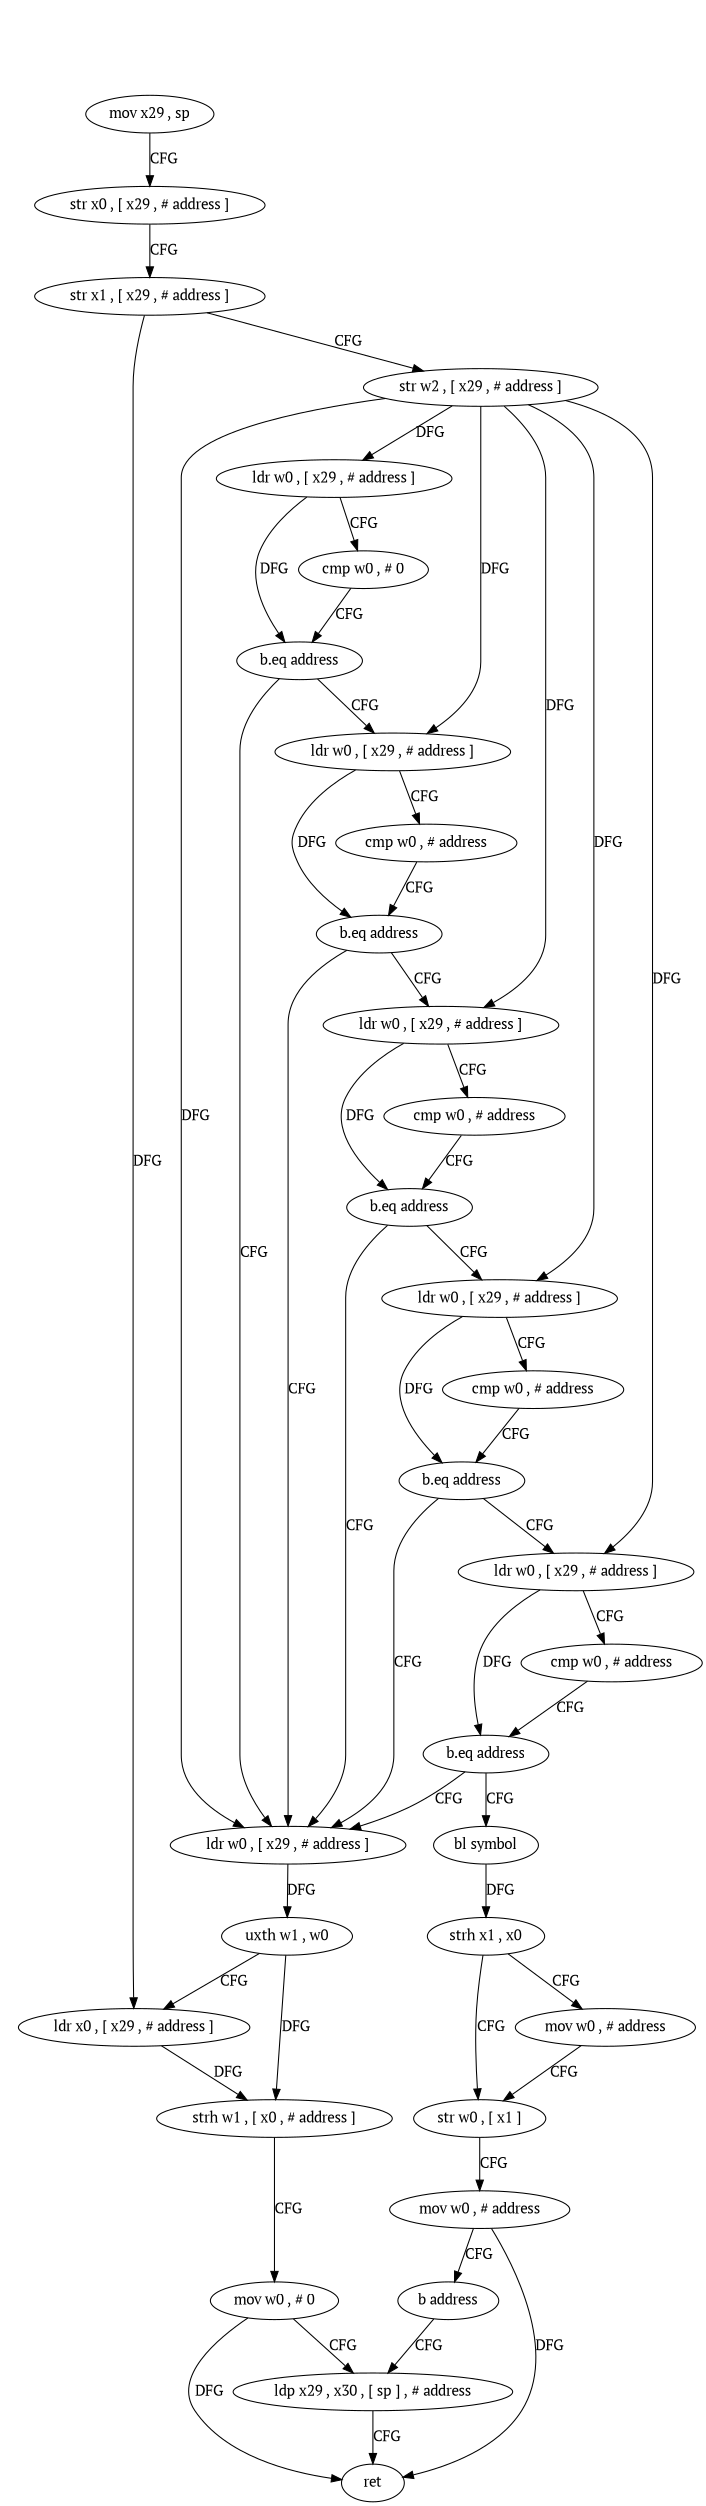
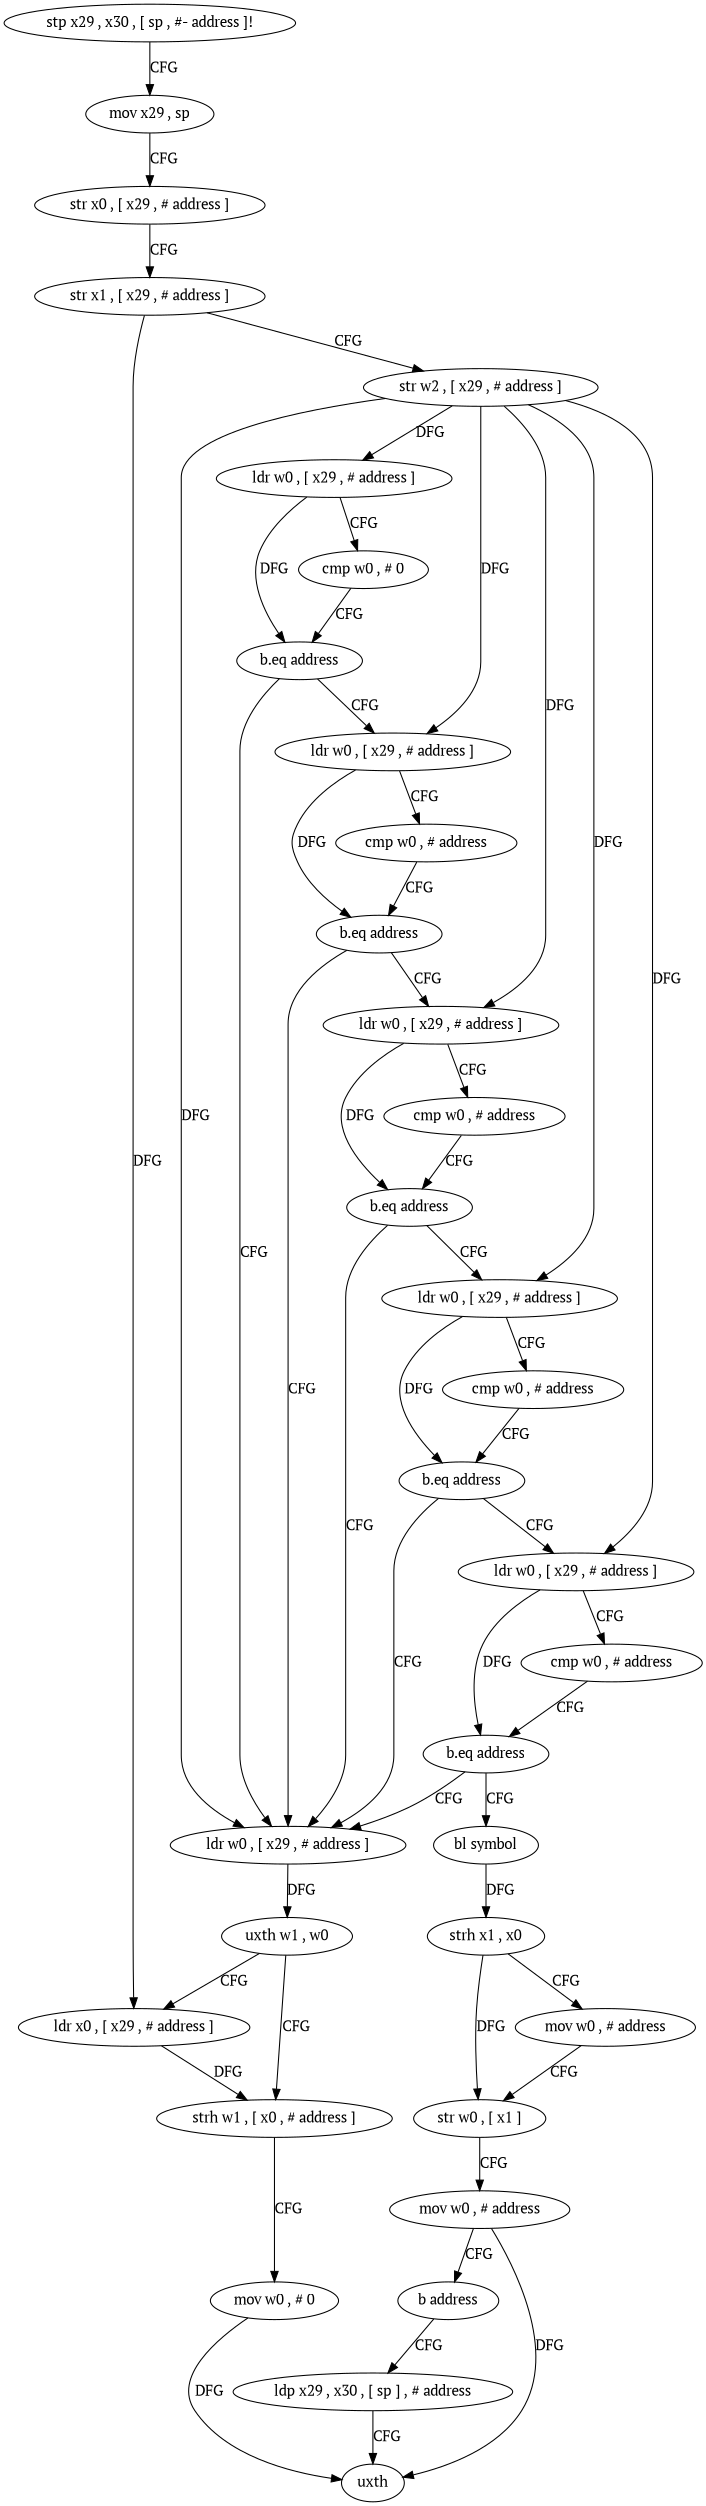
none -> (150, 23)
(296, 2027) -> (296, 2027)
(491, 2027) -> (491, 2027)
(319, 2342) -> none
(373, 2483) -> (373, 2483)
